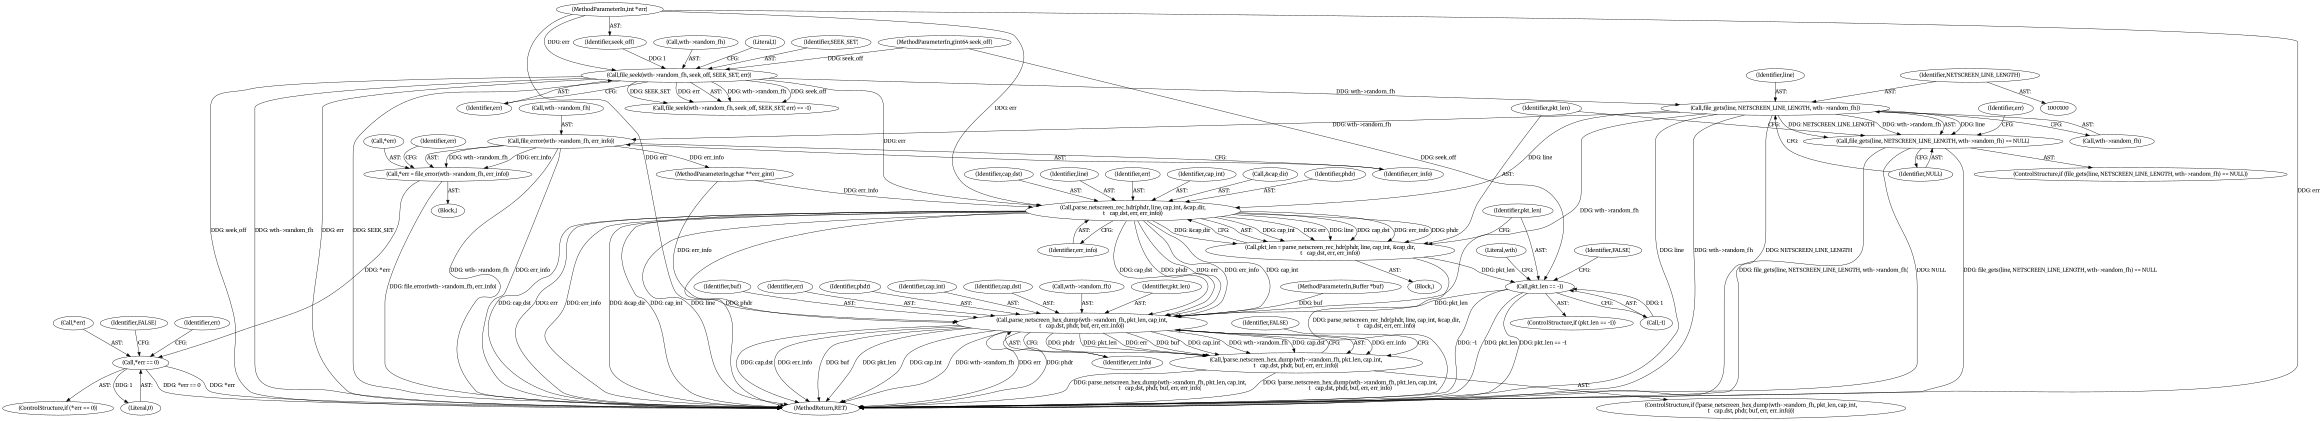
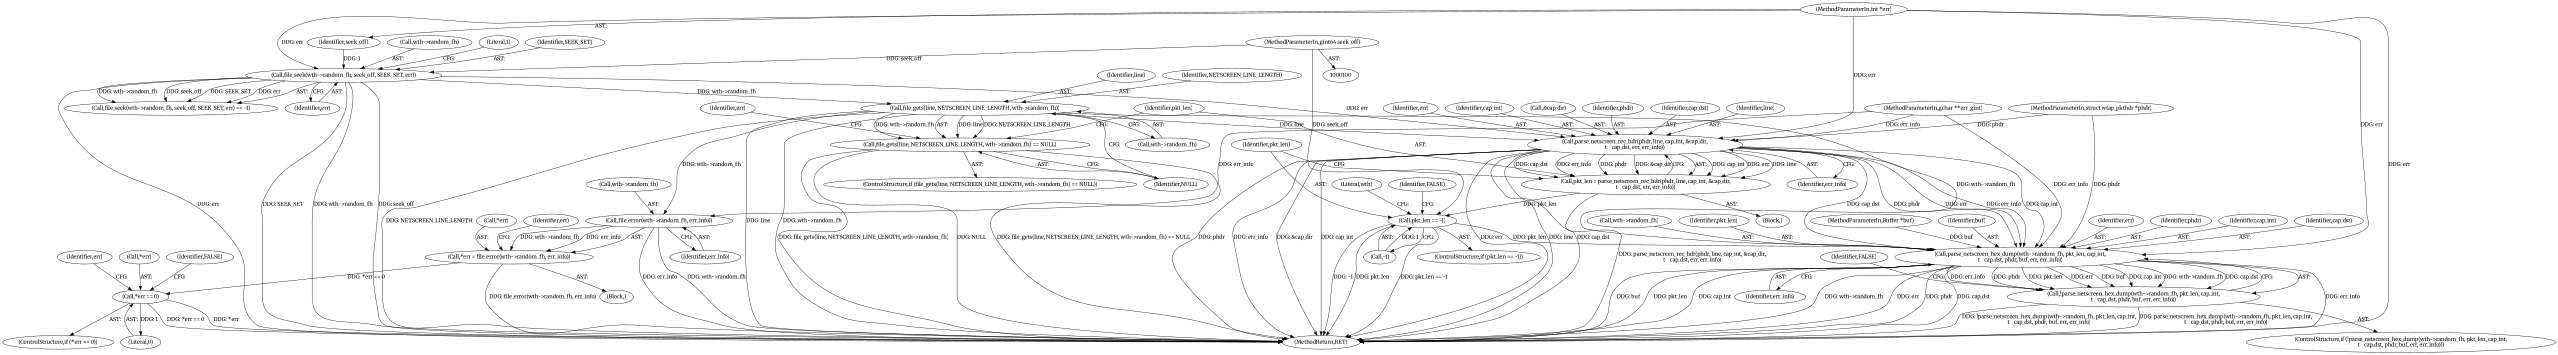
(2015, 92) -> (1325, 58)
none -> (2091, 108)
(661, 153) -> (1269, 132)
(378, 270) -> (366, 277)
